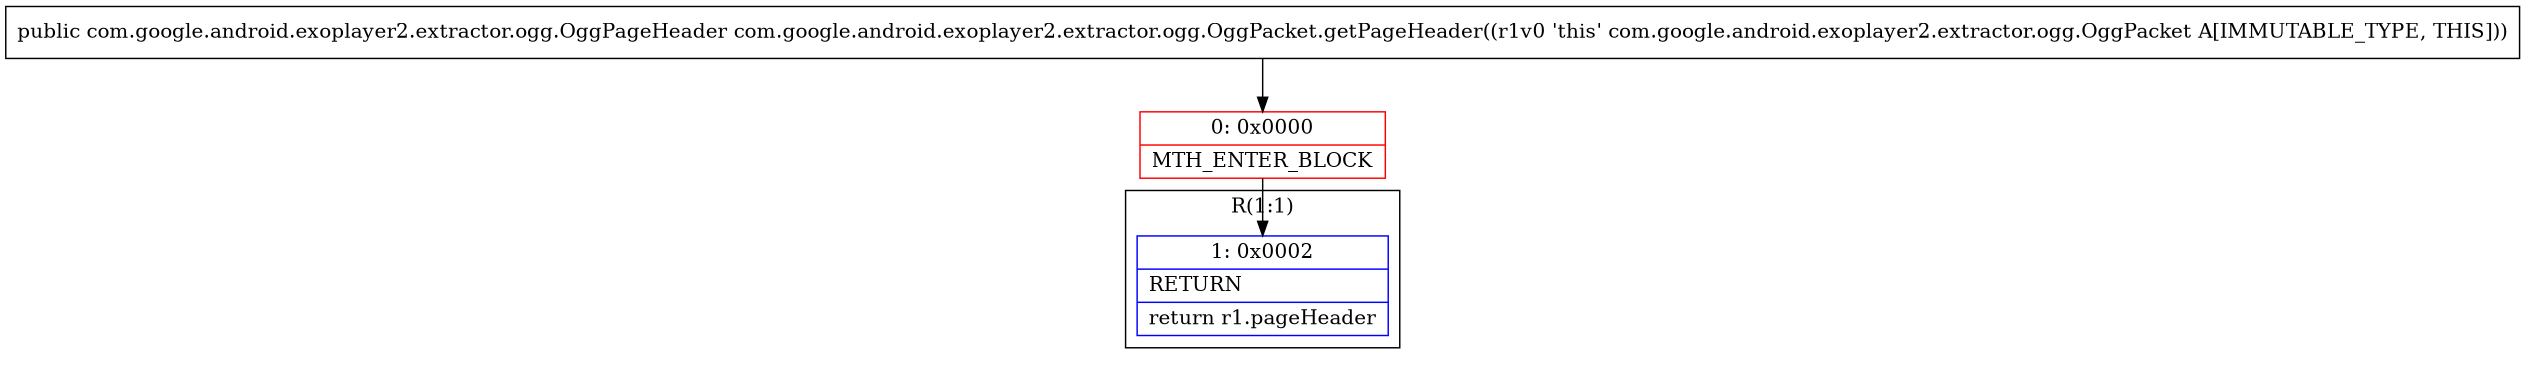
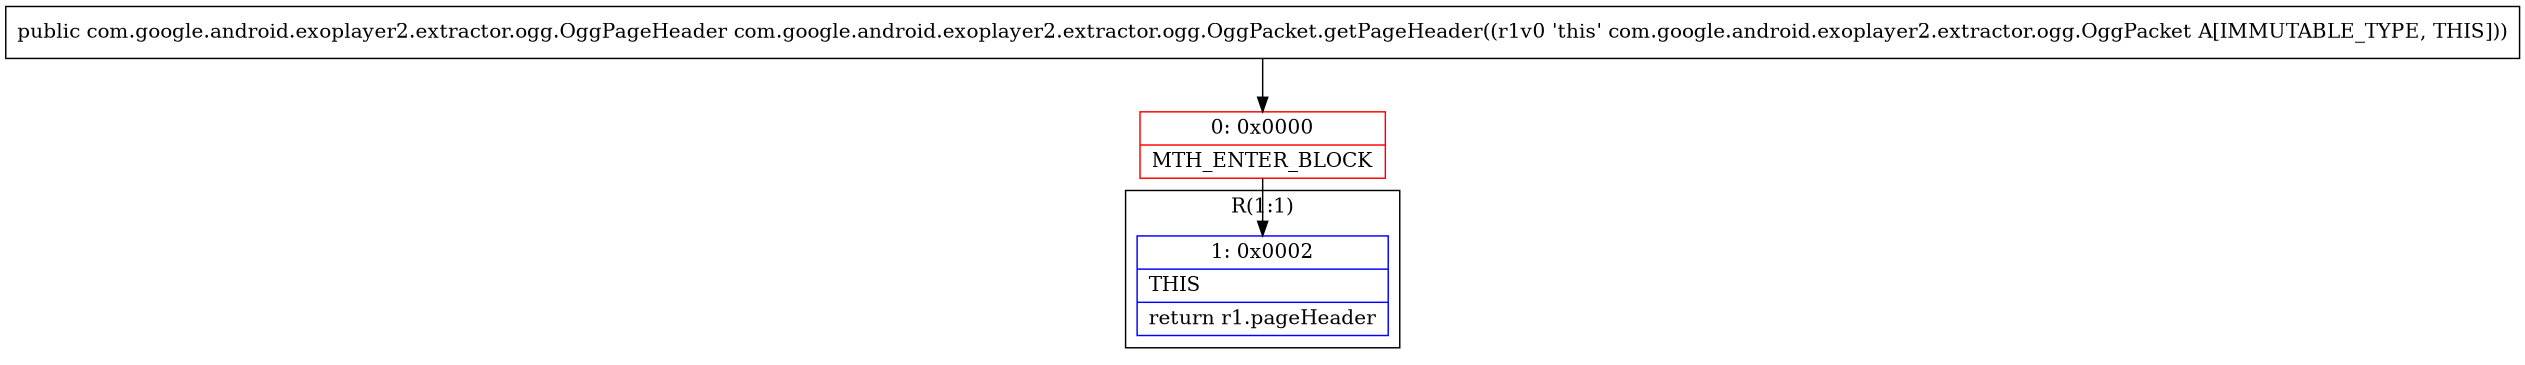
(1196, 285) -> (1175, 285)
